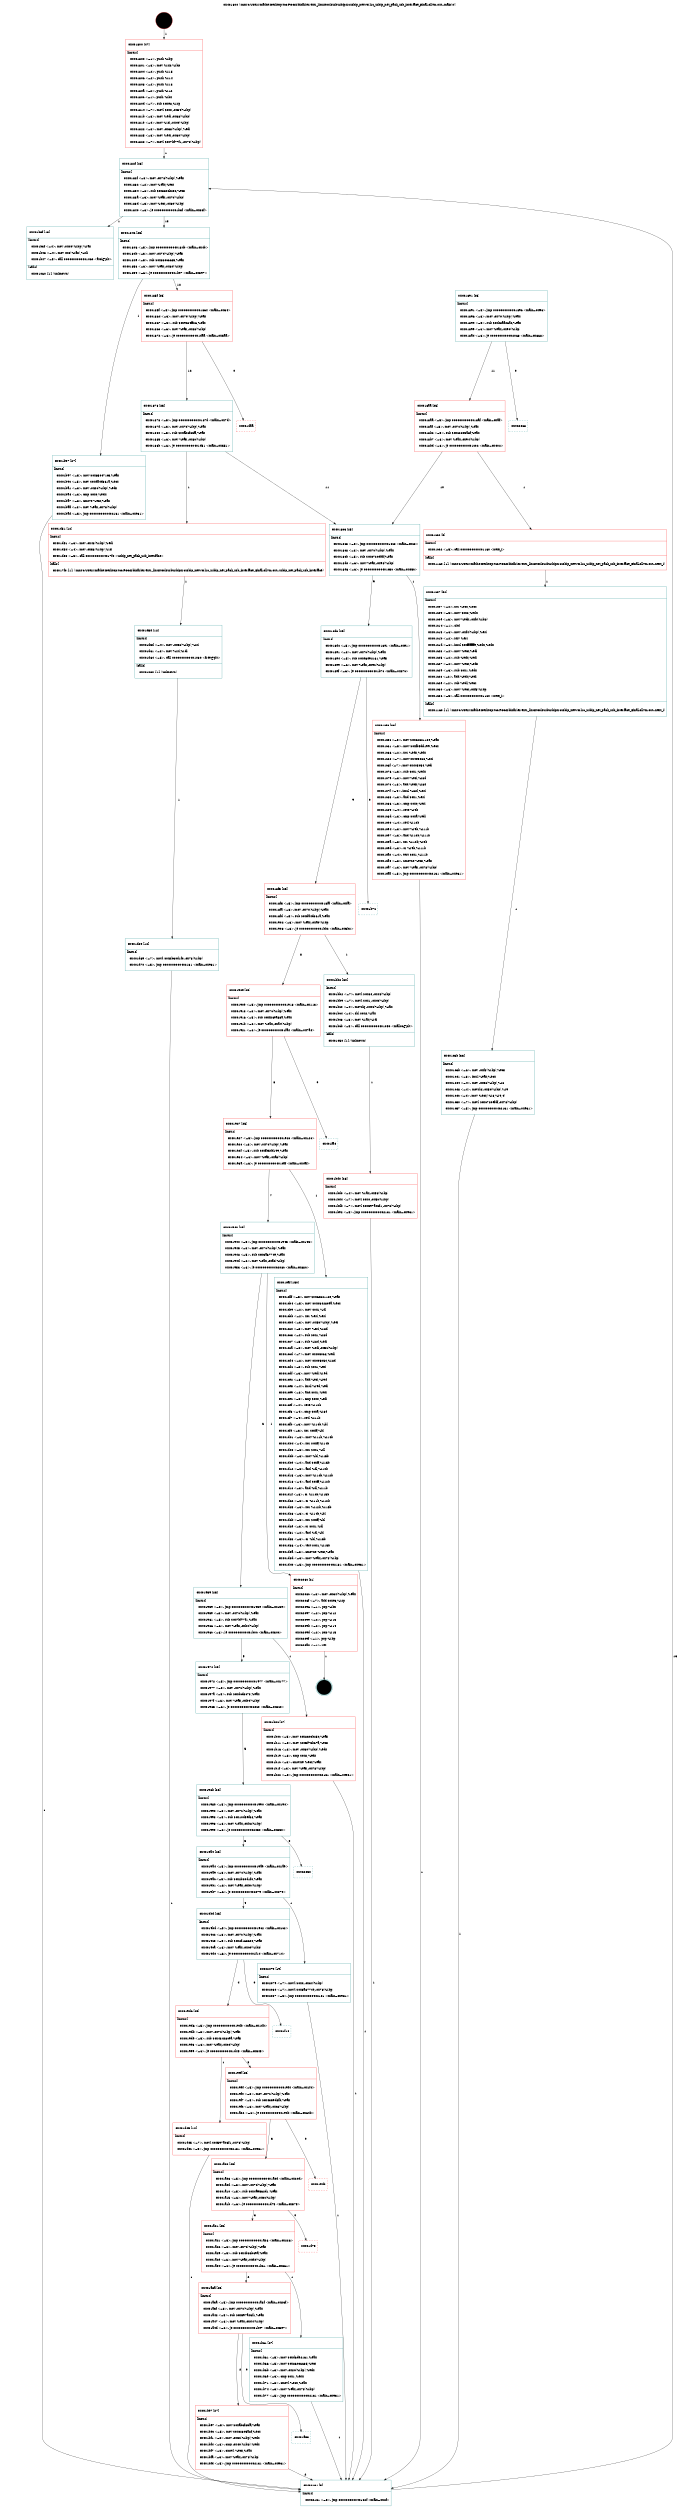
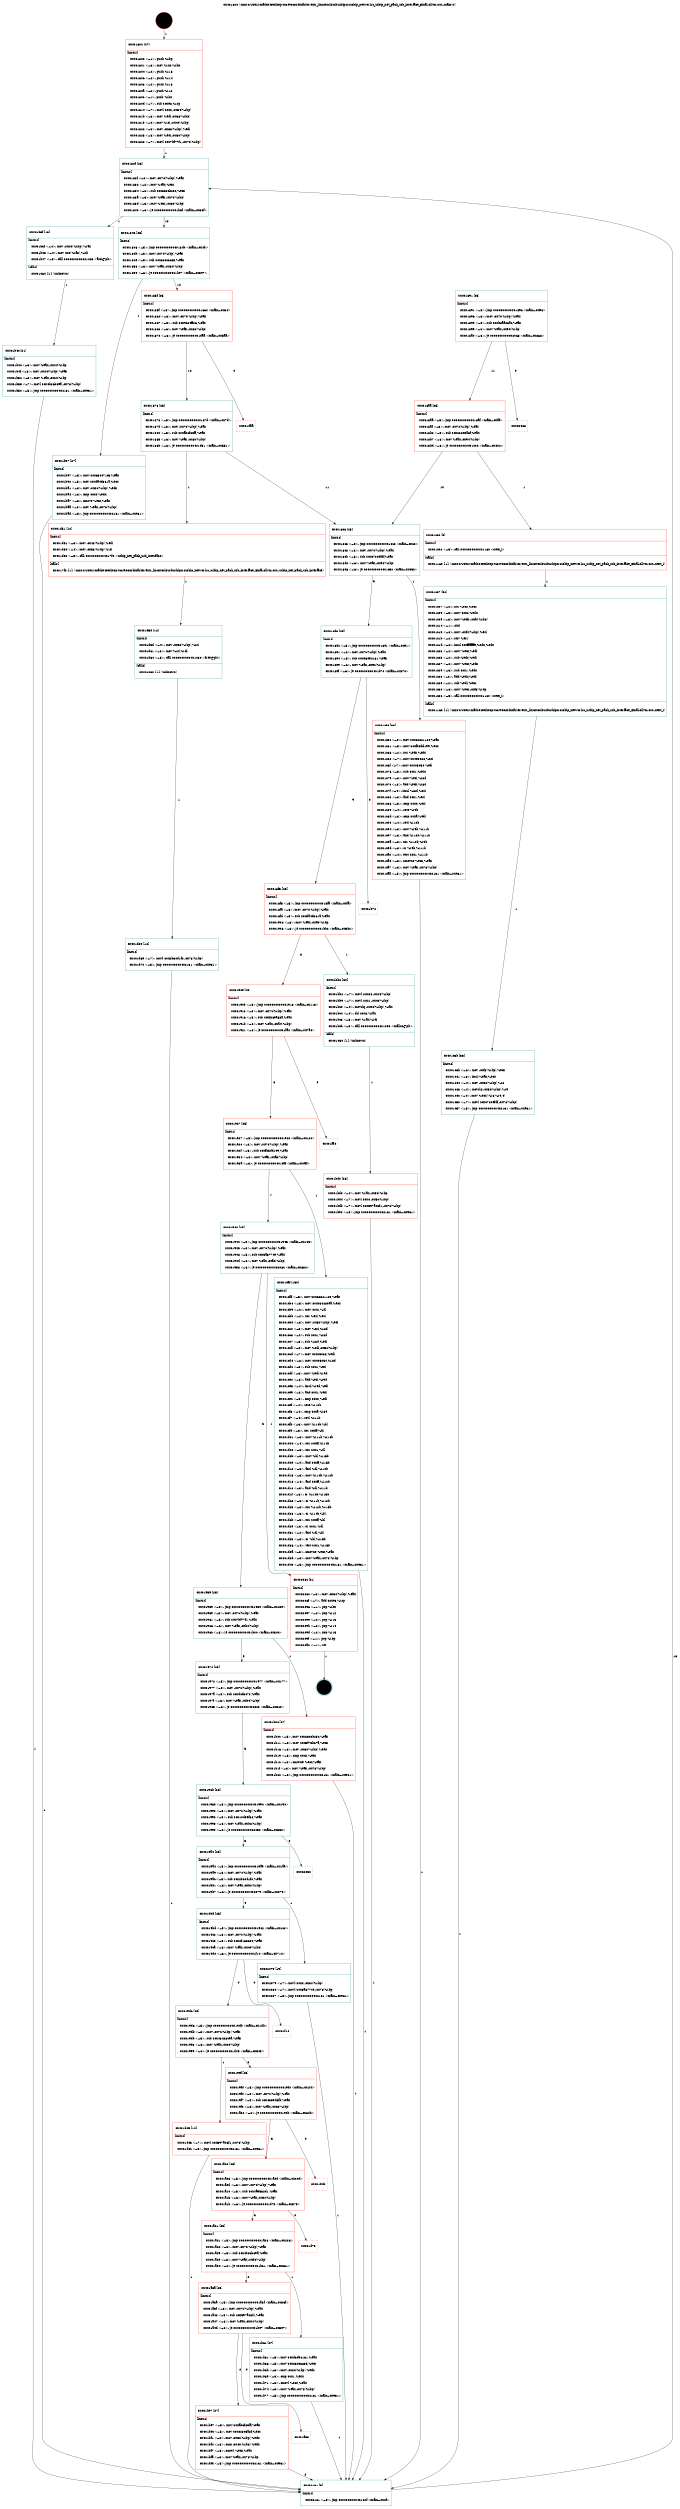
none -> (49, 371)
